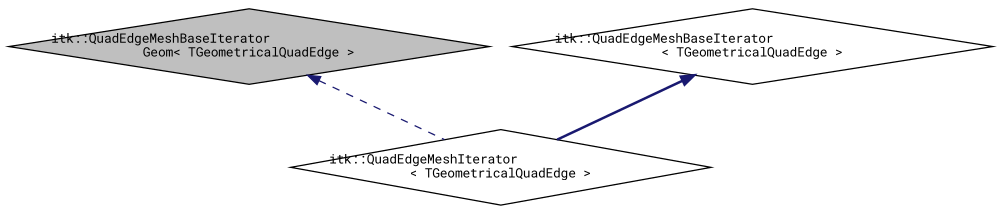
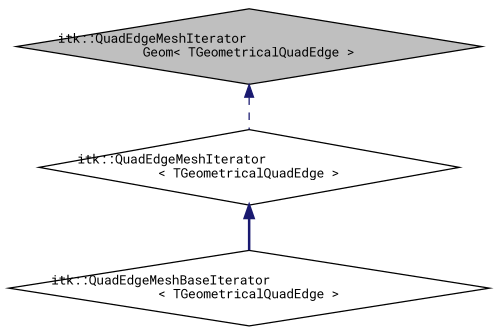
(249, 47) -> (249, 47)
(620, 110) -> (249, 234)
